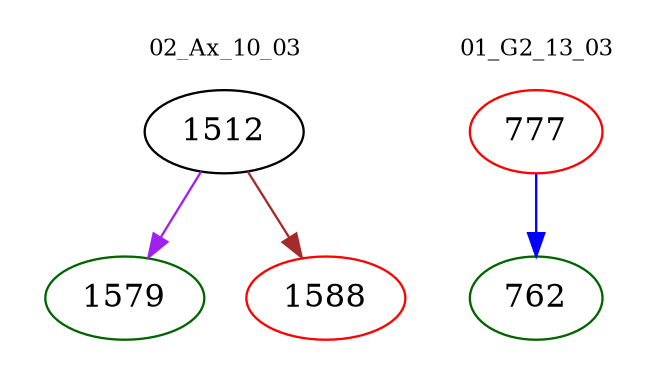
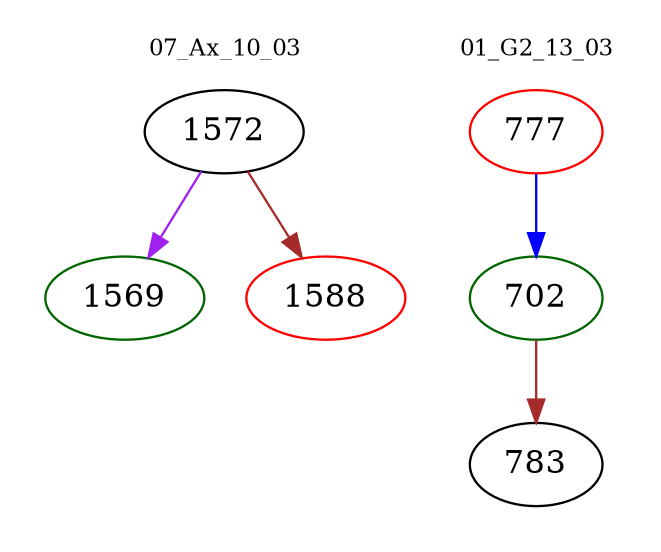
(225, 50) -> (225, 50)
(224, 132) -> (224, 132)
(125, 298) -> (125, 298)
(536, 298) -> (536, 298)
none -> (536, 465)
